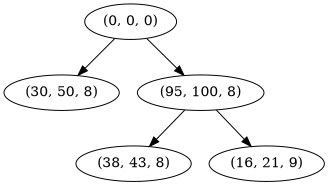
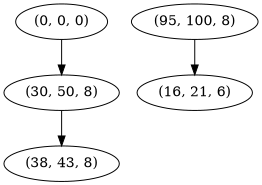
(162, 53) -> none
(171, 125) -> (62, 123)
(267, 164) -> (195, 93)
